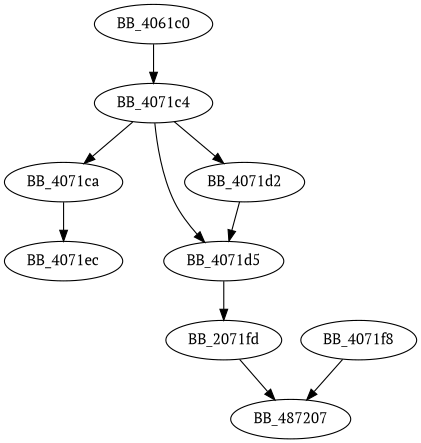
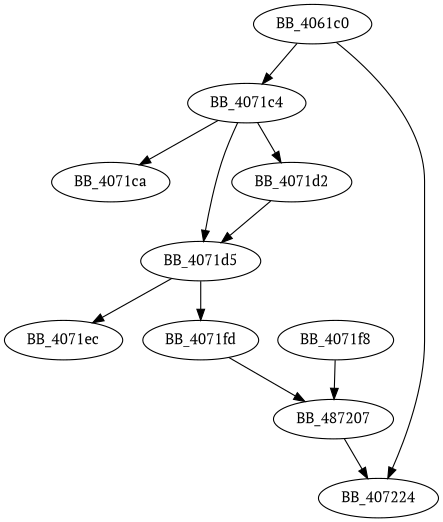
(64, 216) -> (137, 298)
(224, 340) -> (201, 340)
none -> (378, 498)
